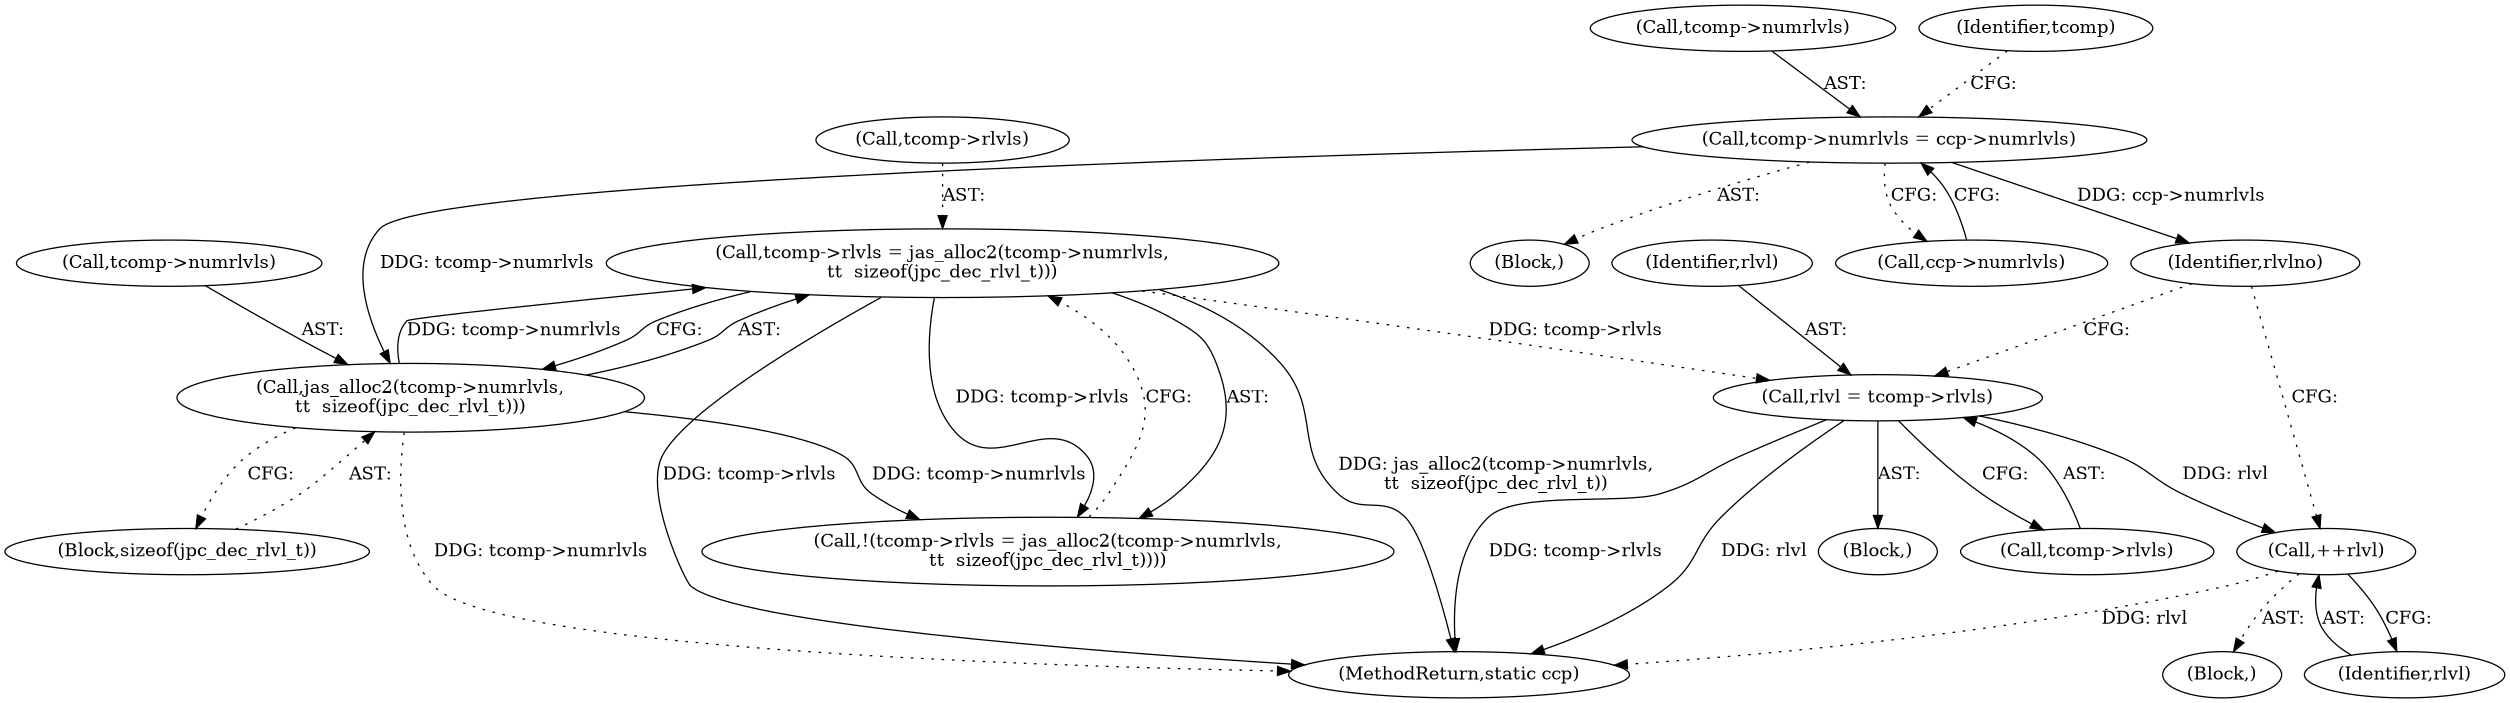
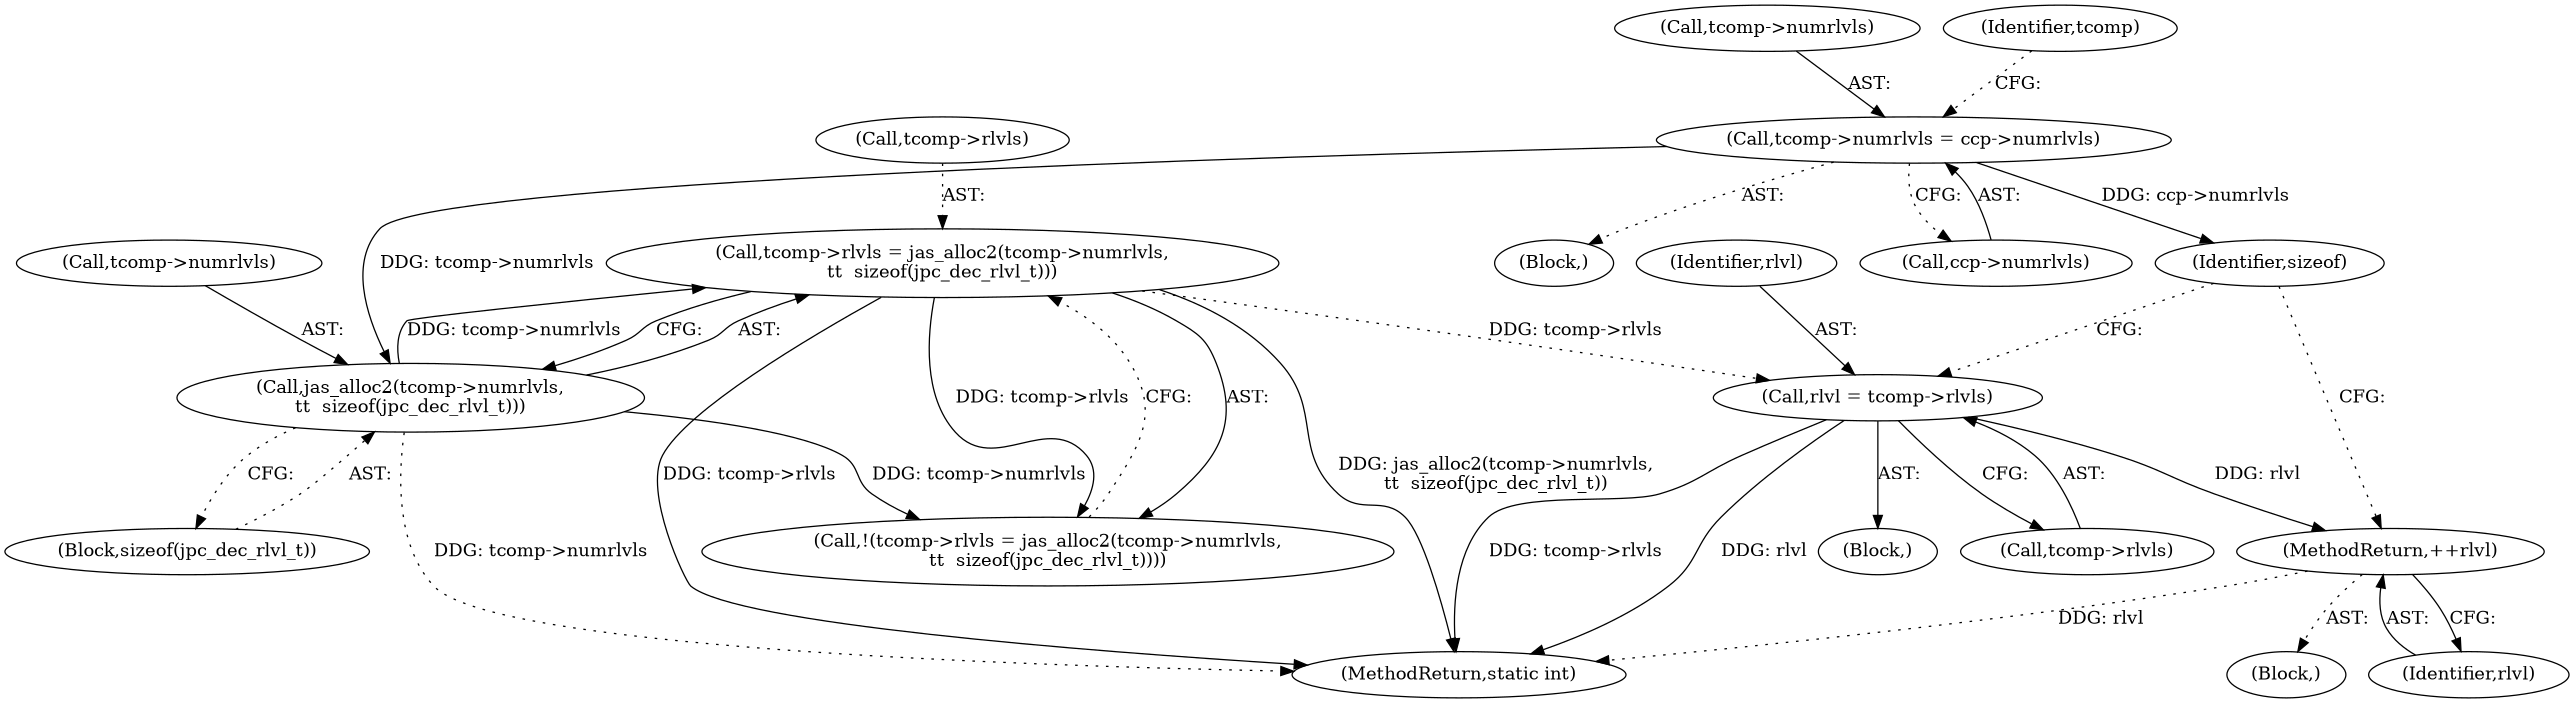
(1980, 196) -> (2002, 196)
(2245, 263) -> (2270, 263)
(2326, 552) -> (2390, 552)
(1459, 675) -> (1459, 675)
